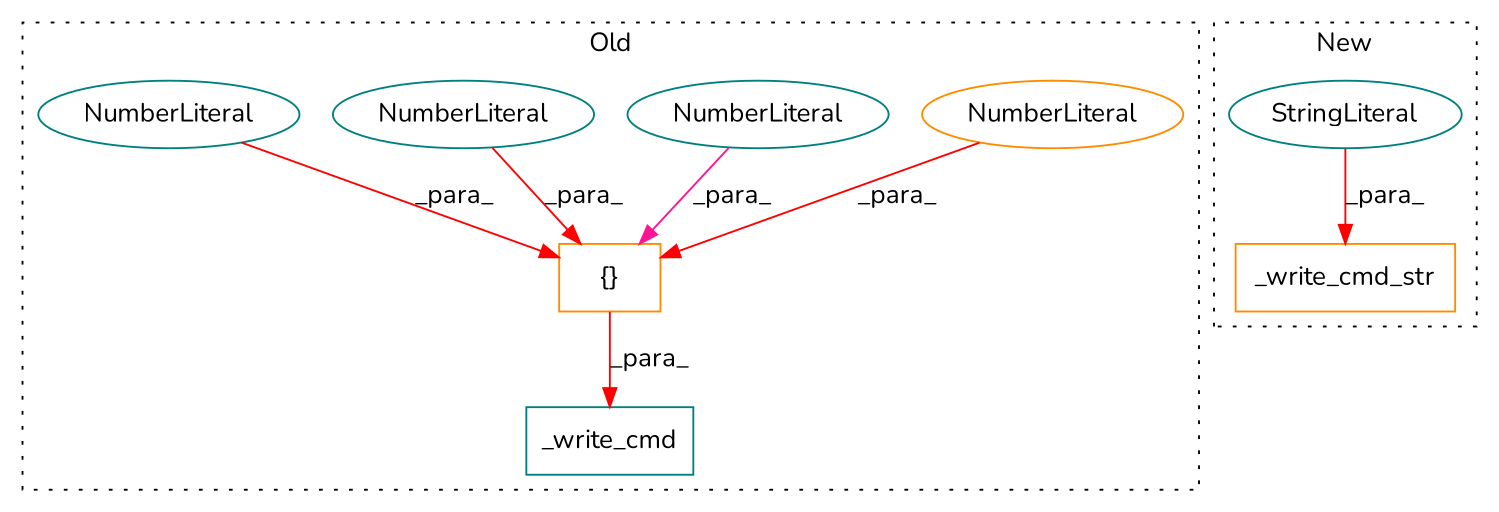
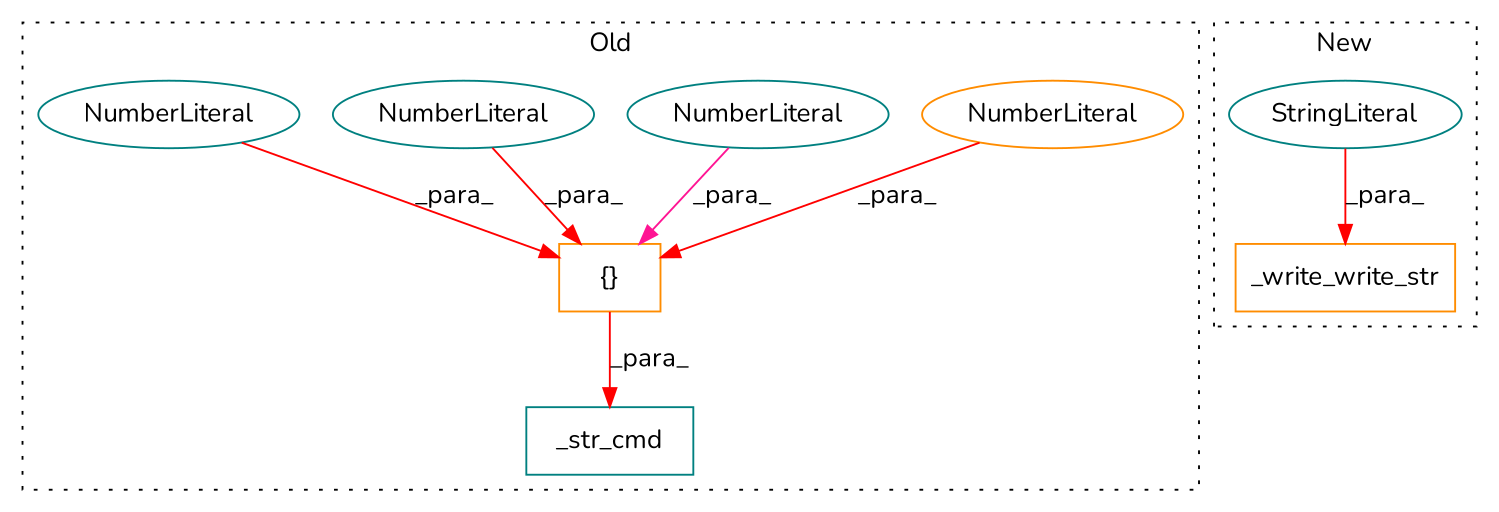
(1345, 278) -> (1345, 278)
(610, 441) -> (610, 441)
